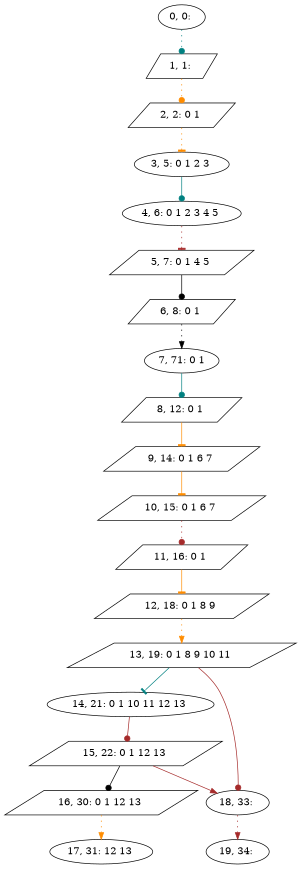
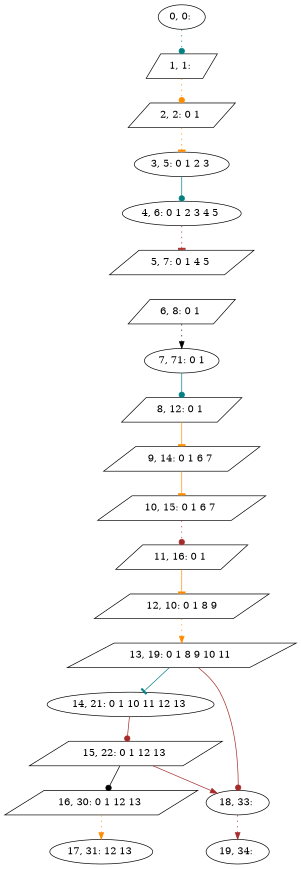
(182, 284) -> none
(182, 606) -> (182, 606)
